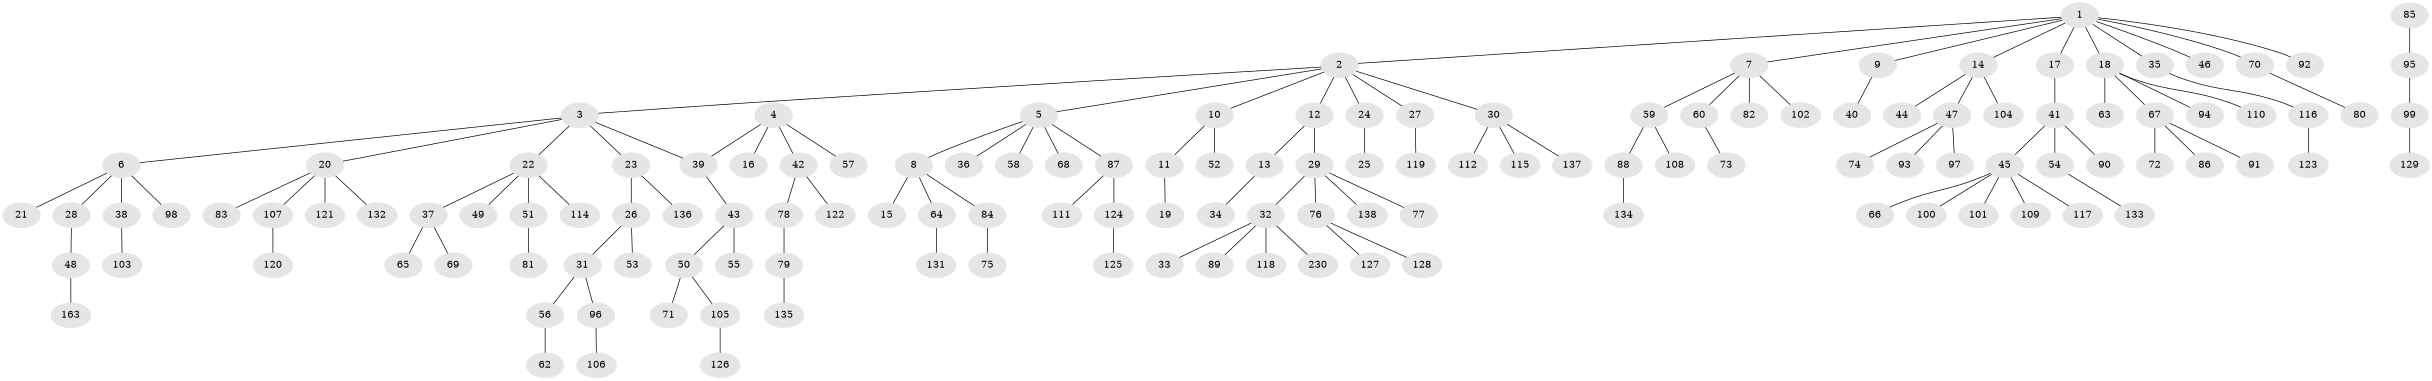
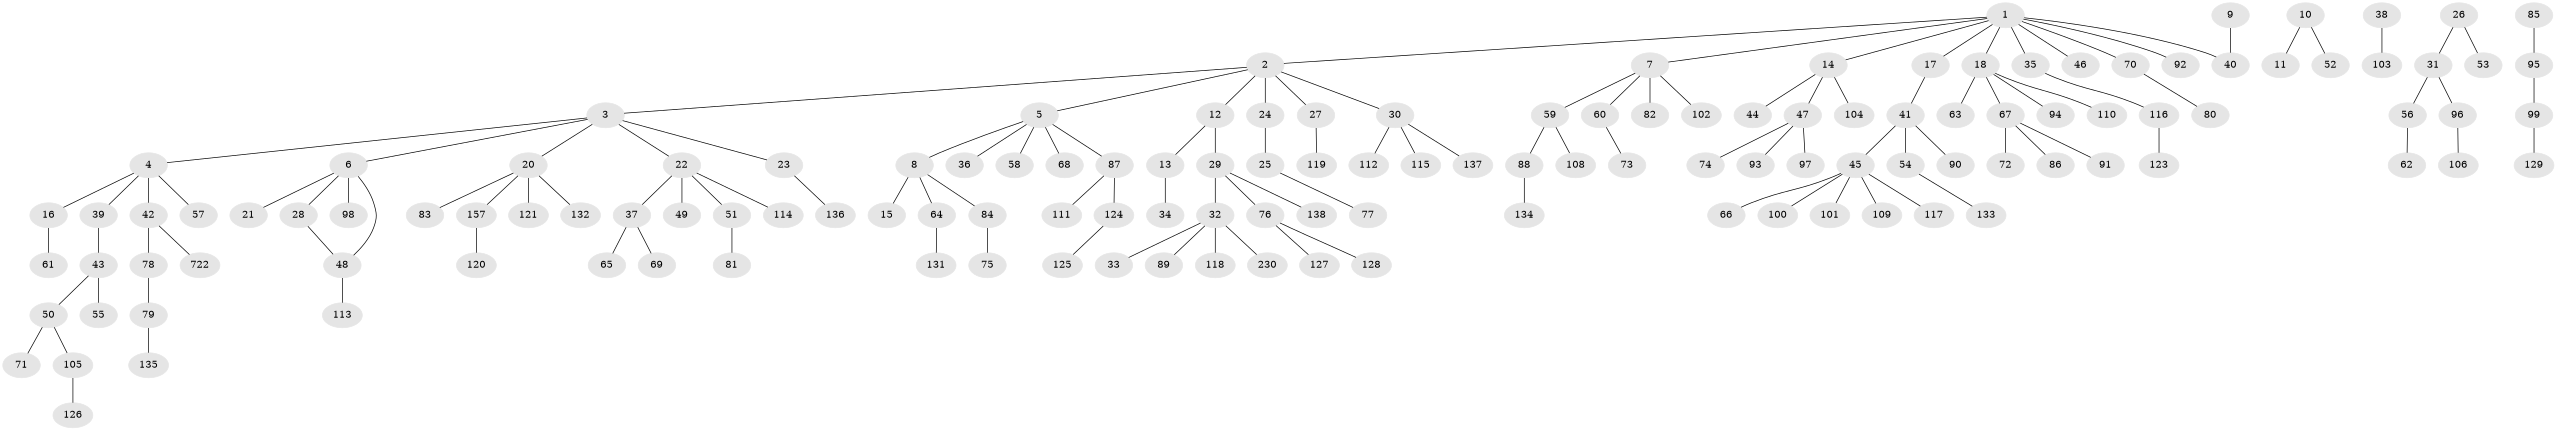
(1979, 40) -> (2121, 32)
(1277, 90) -> none
(639, 140) -> (377, 140)
(122, 190) -> (376, 217)
(631, 190) -> none
(1367, 190) -> (1317, 190)
(273, 215) -> (476, 215)
(835, 215) -> (200, 265)
(1165, 215) -> none
none -> (49, 265)
(71, 315) -> (342, 315)
